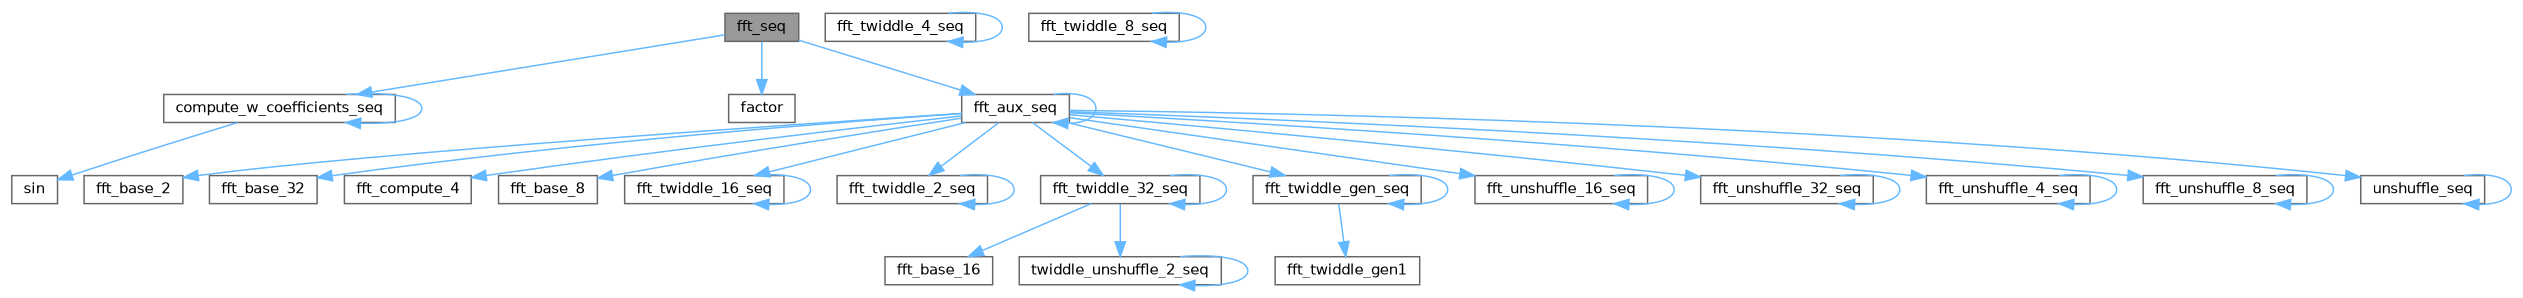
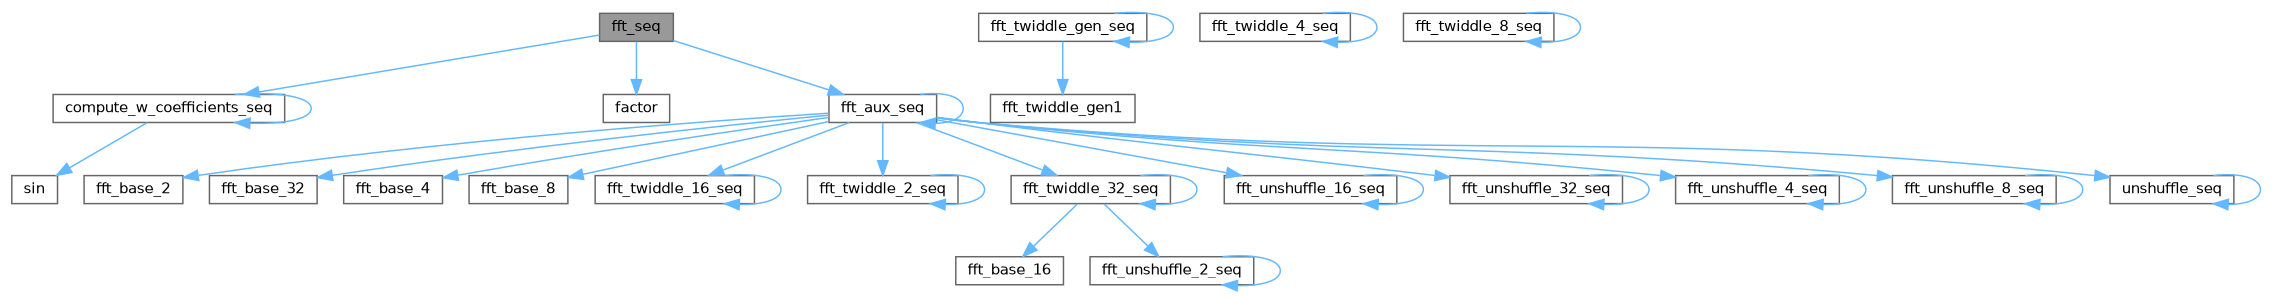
(1169, 147) -> none
(408, 190) -> (393, 190)
(1120, 271) -> (1172, 271)
